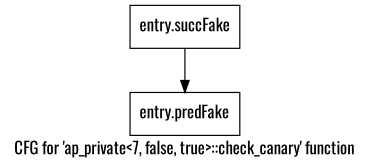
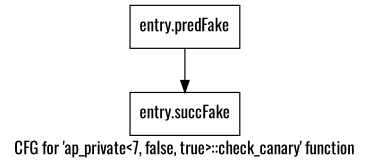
(185, 64) -> (185, 64)
